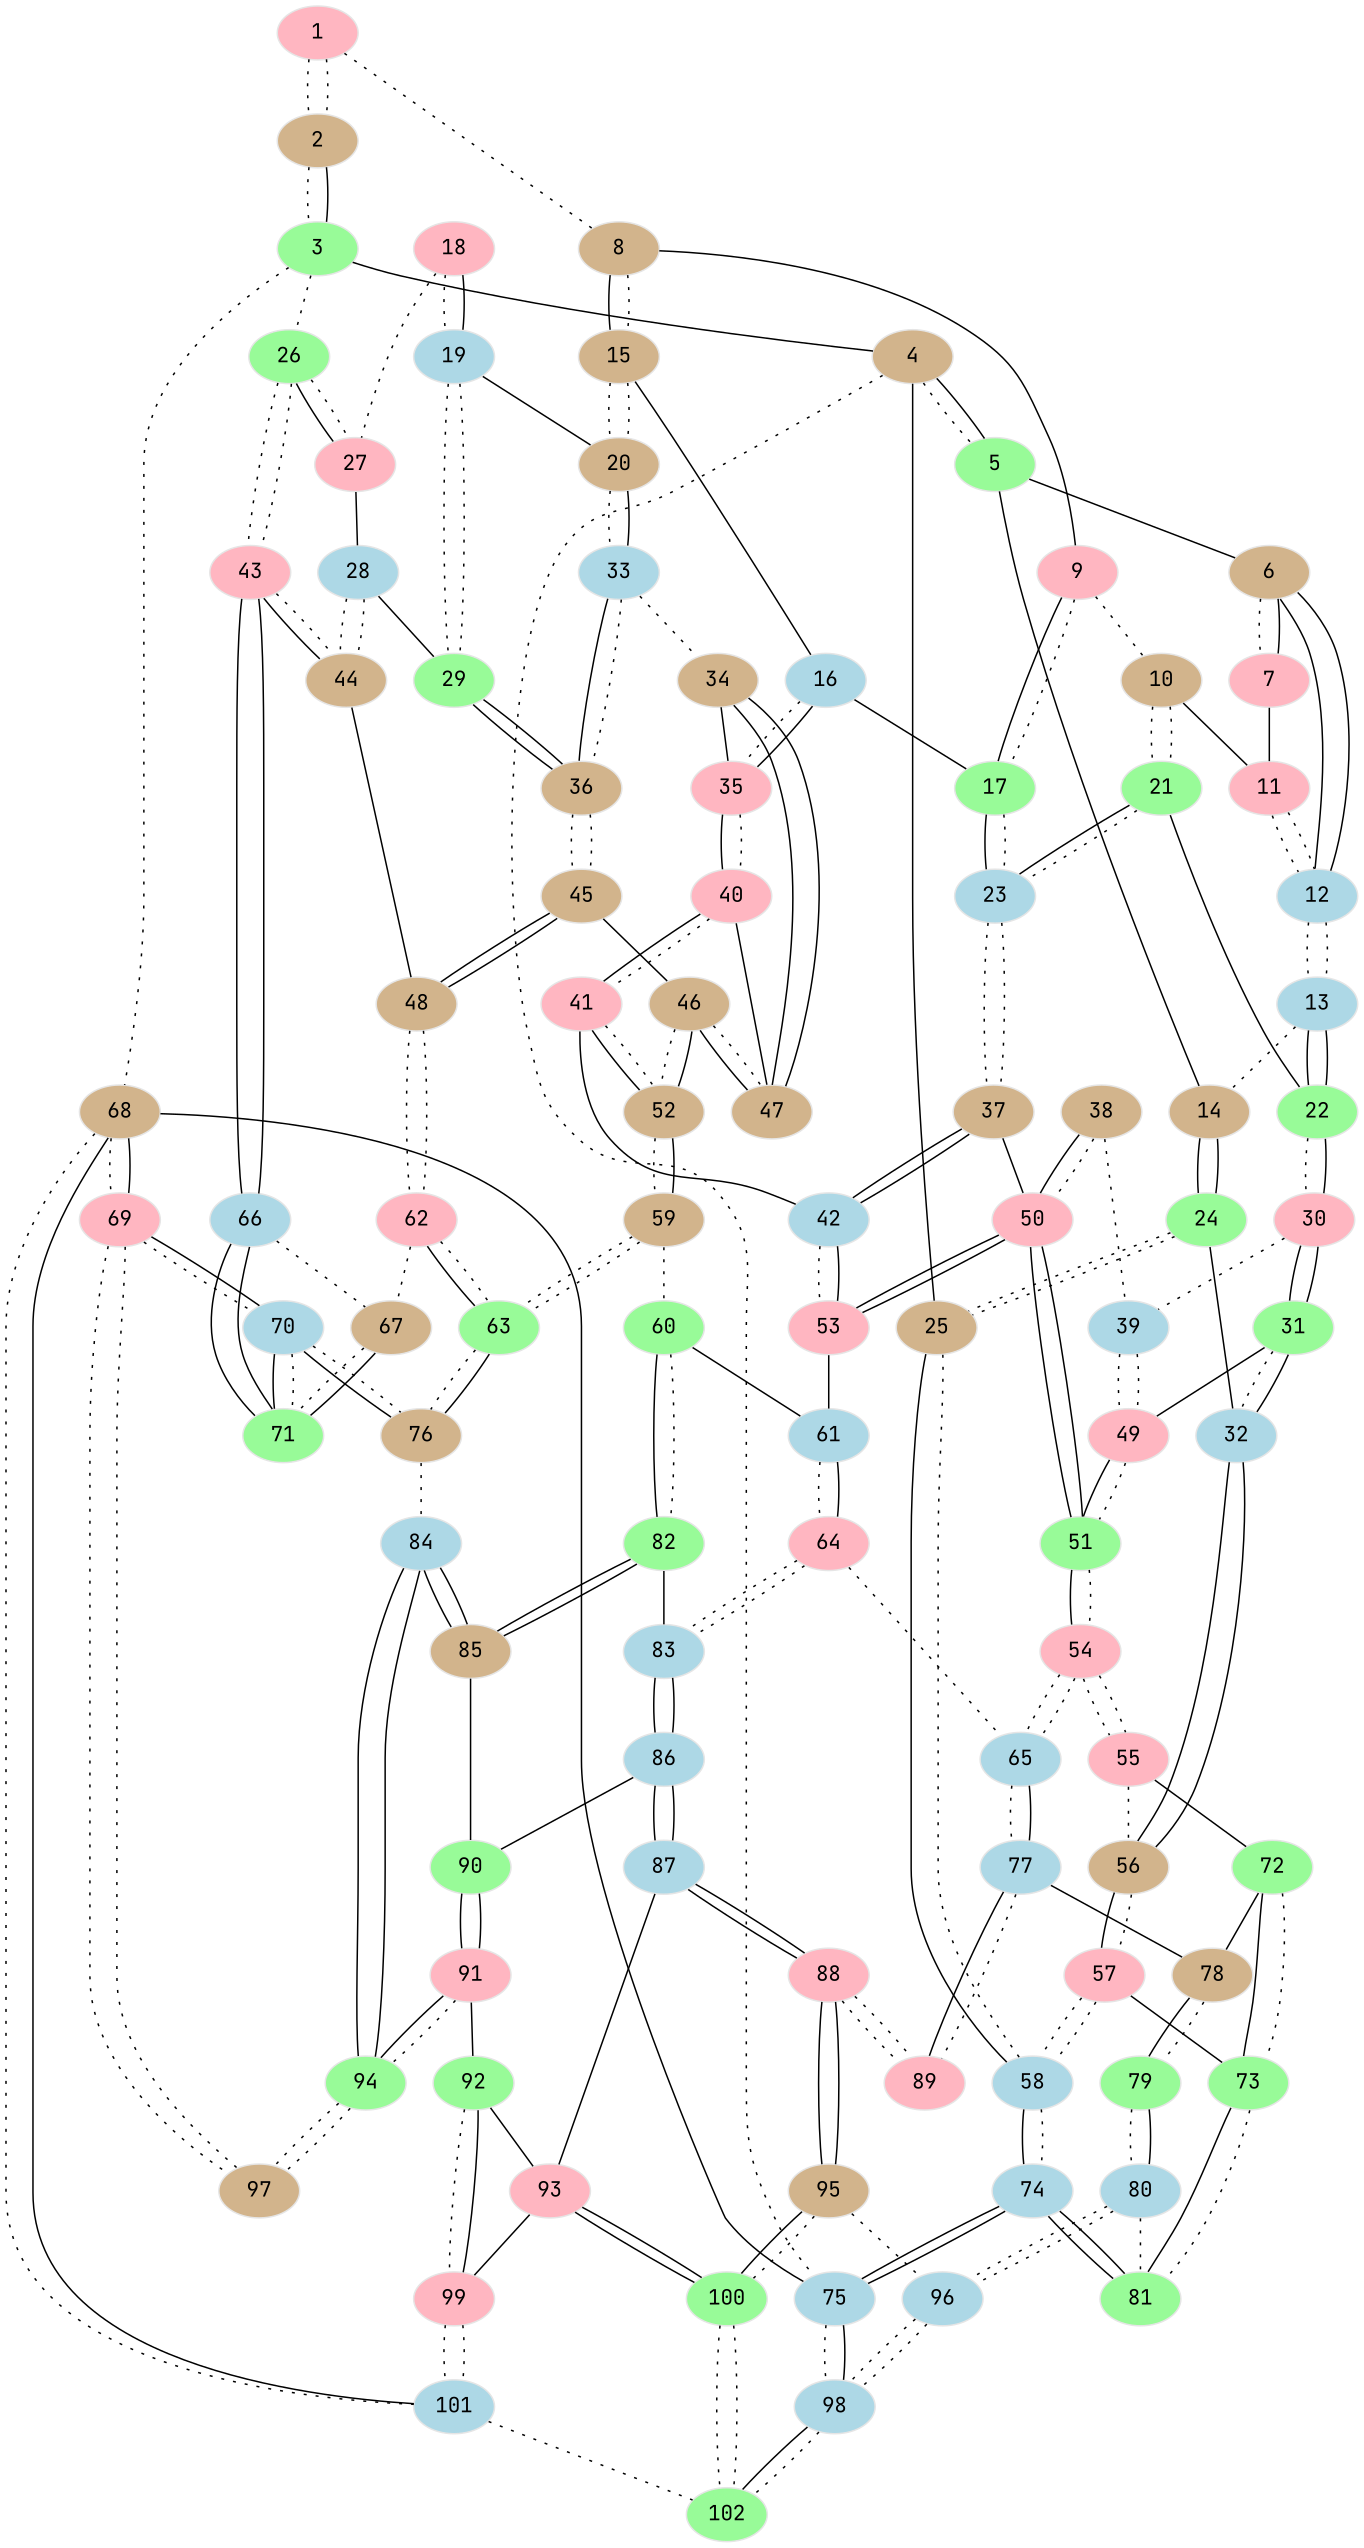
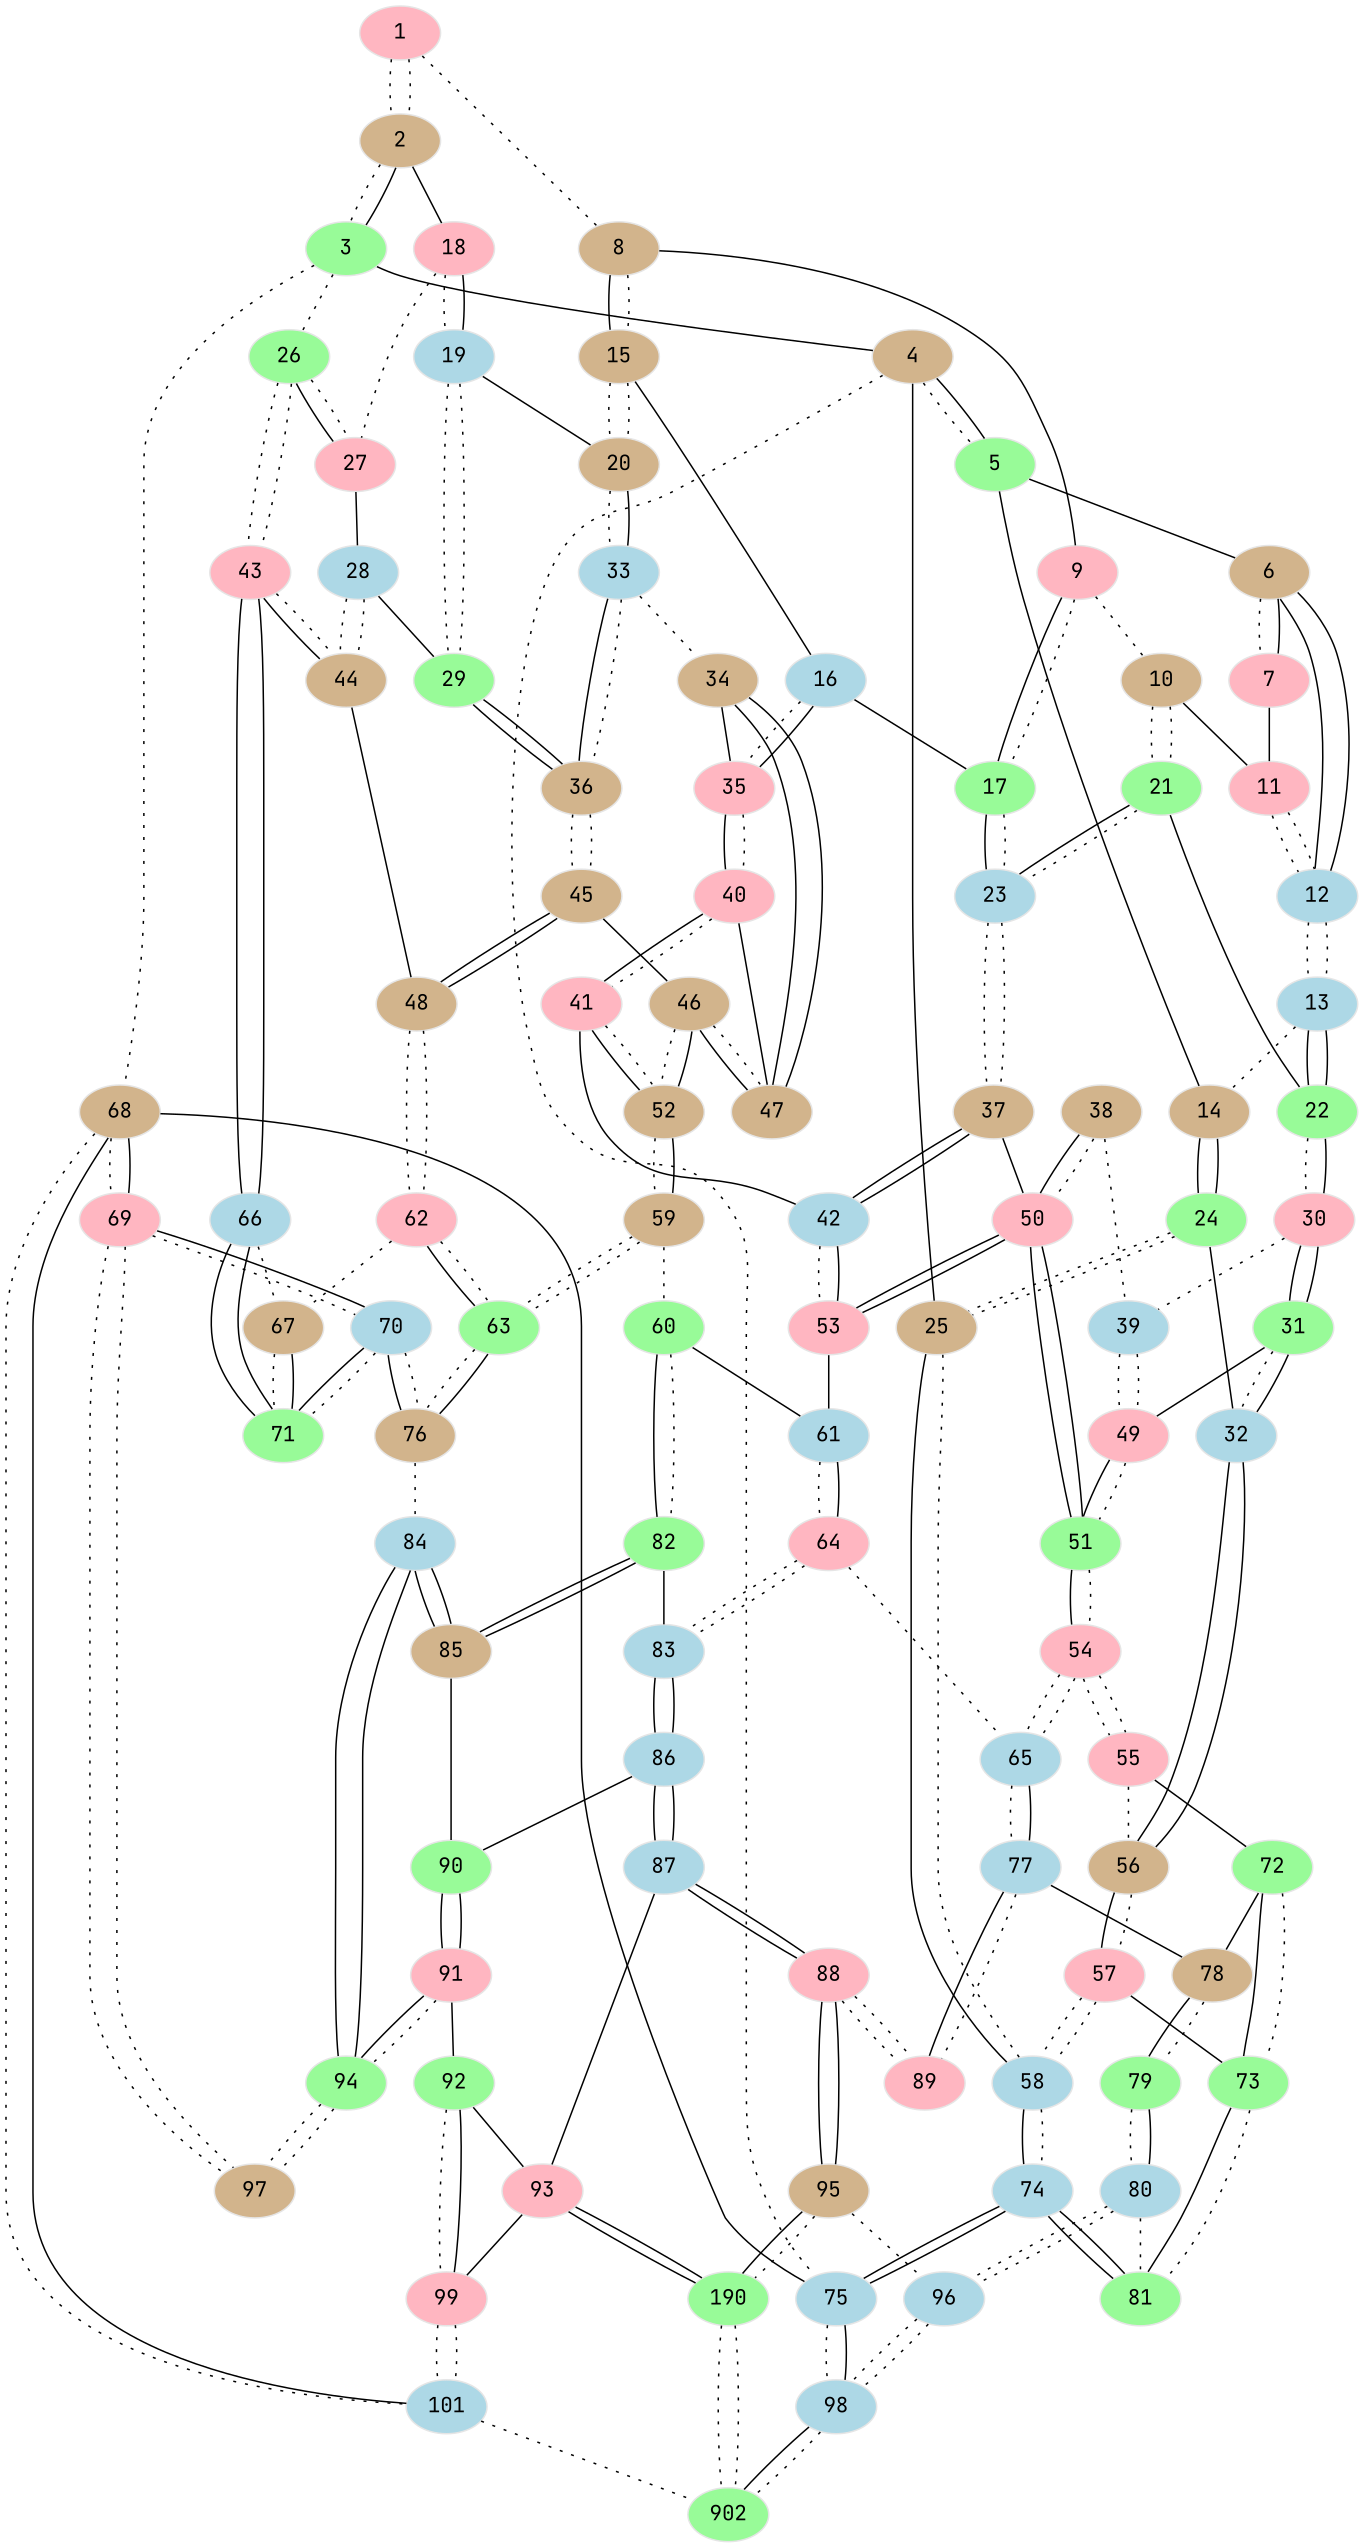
none -> (427, 195)
(727, 2299) -> (728, 2299)
(727, 2515) -> (728, 2515)
